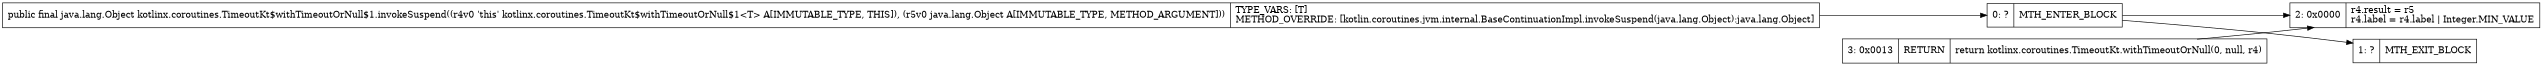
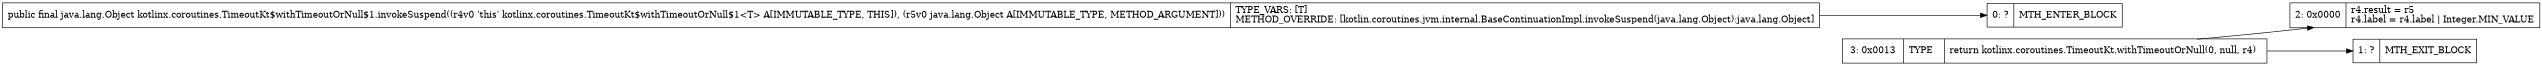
(2203, 15) -> none
(2235, 30) -> (2307, 51)
(1924, 51) -> (1921, 51)
